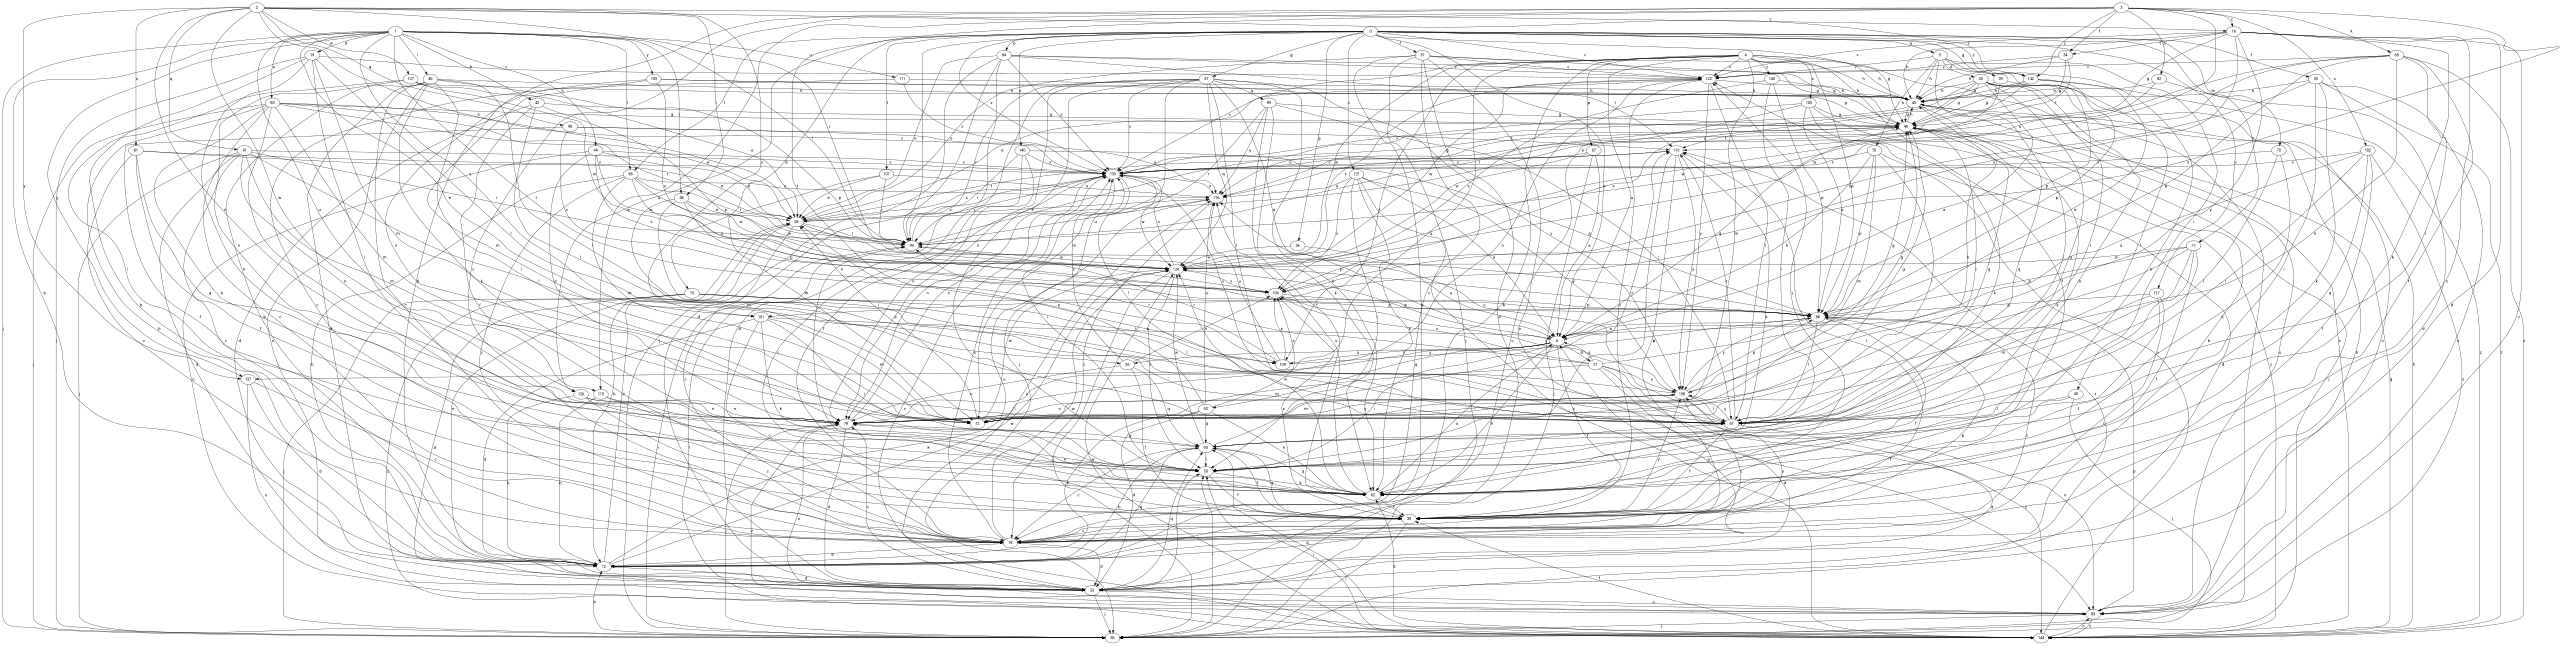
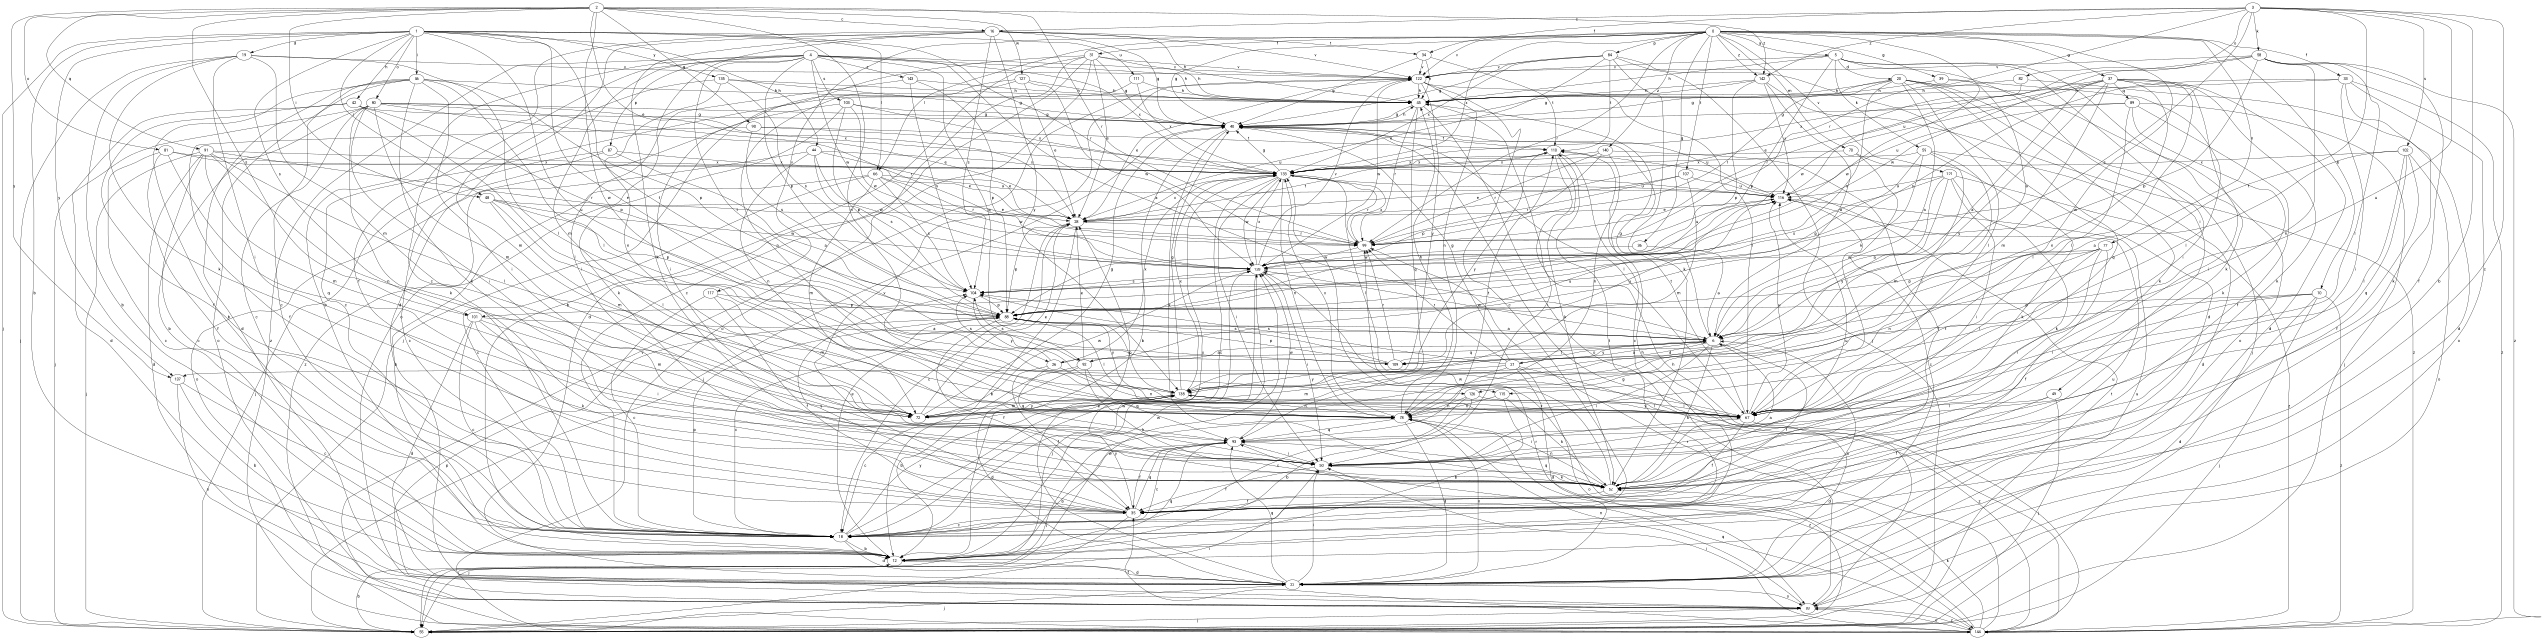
(1365, 287) -> (984, 200)
(1965, 315) -> none
